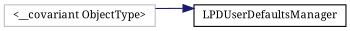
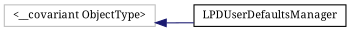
(169, 8) -> (180, 23)
